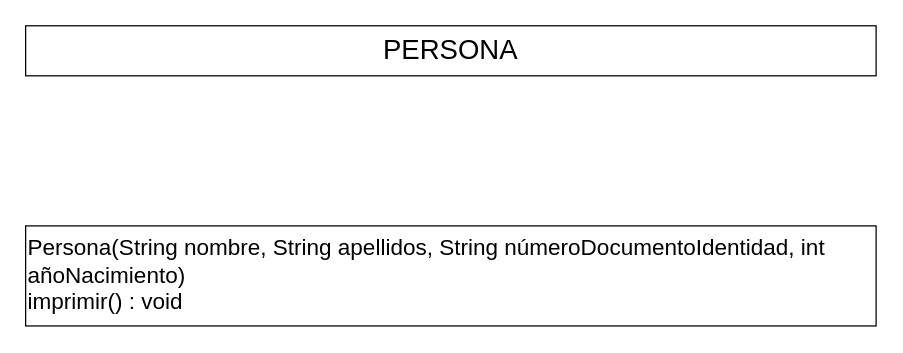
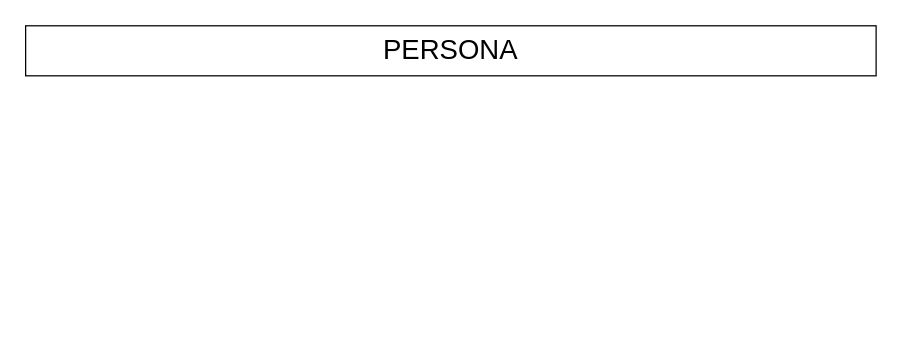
(451, 276) -> none
